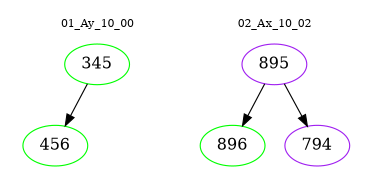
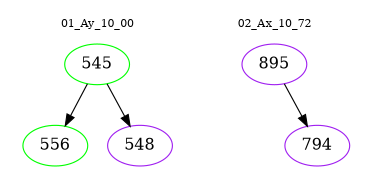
(275, 24) -> (275, 24)
(97, 64) -> (97, 64)
(55, 146) -> (55, 146)
none -> (140, 146)
(233, 146) -> none
